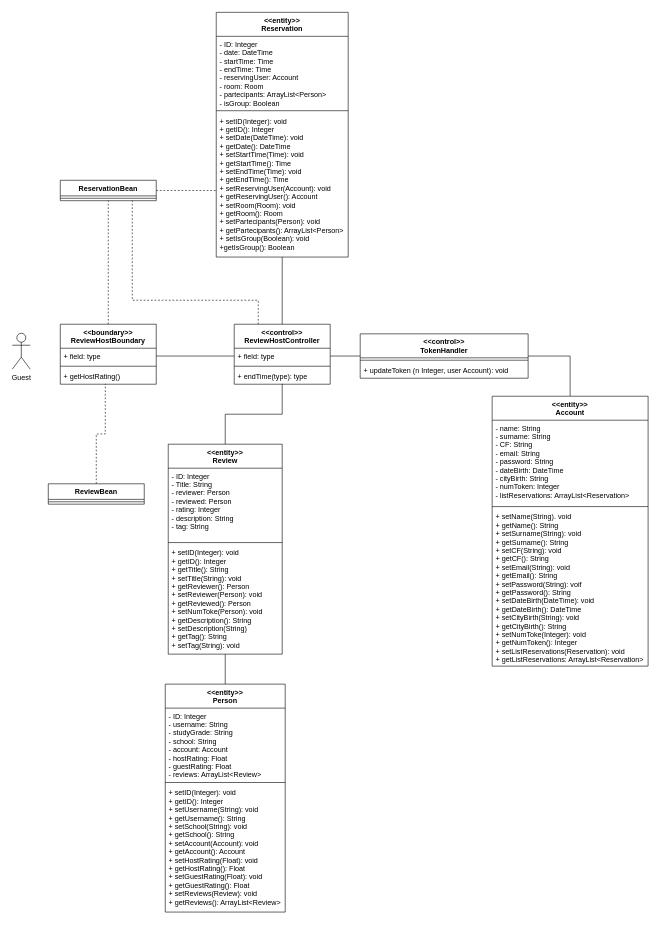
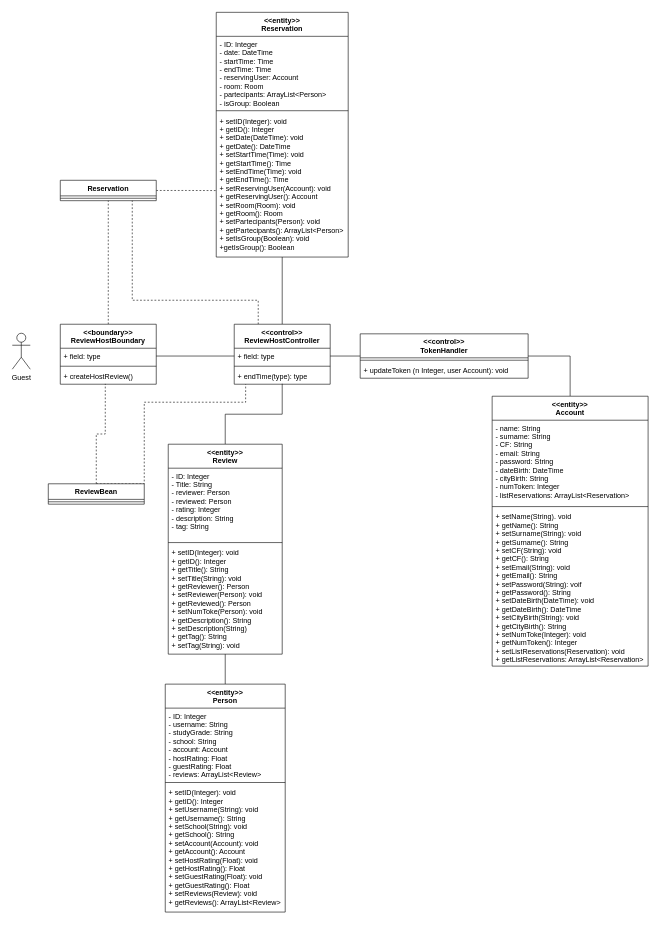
(108, 188) -> (108, 188)
(96, 377) -> (102, 377)
none -> (163, 402)
